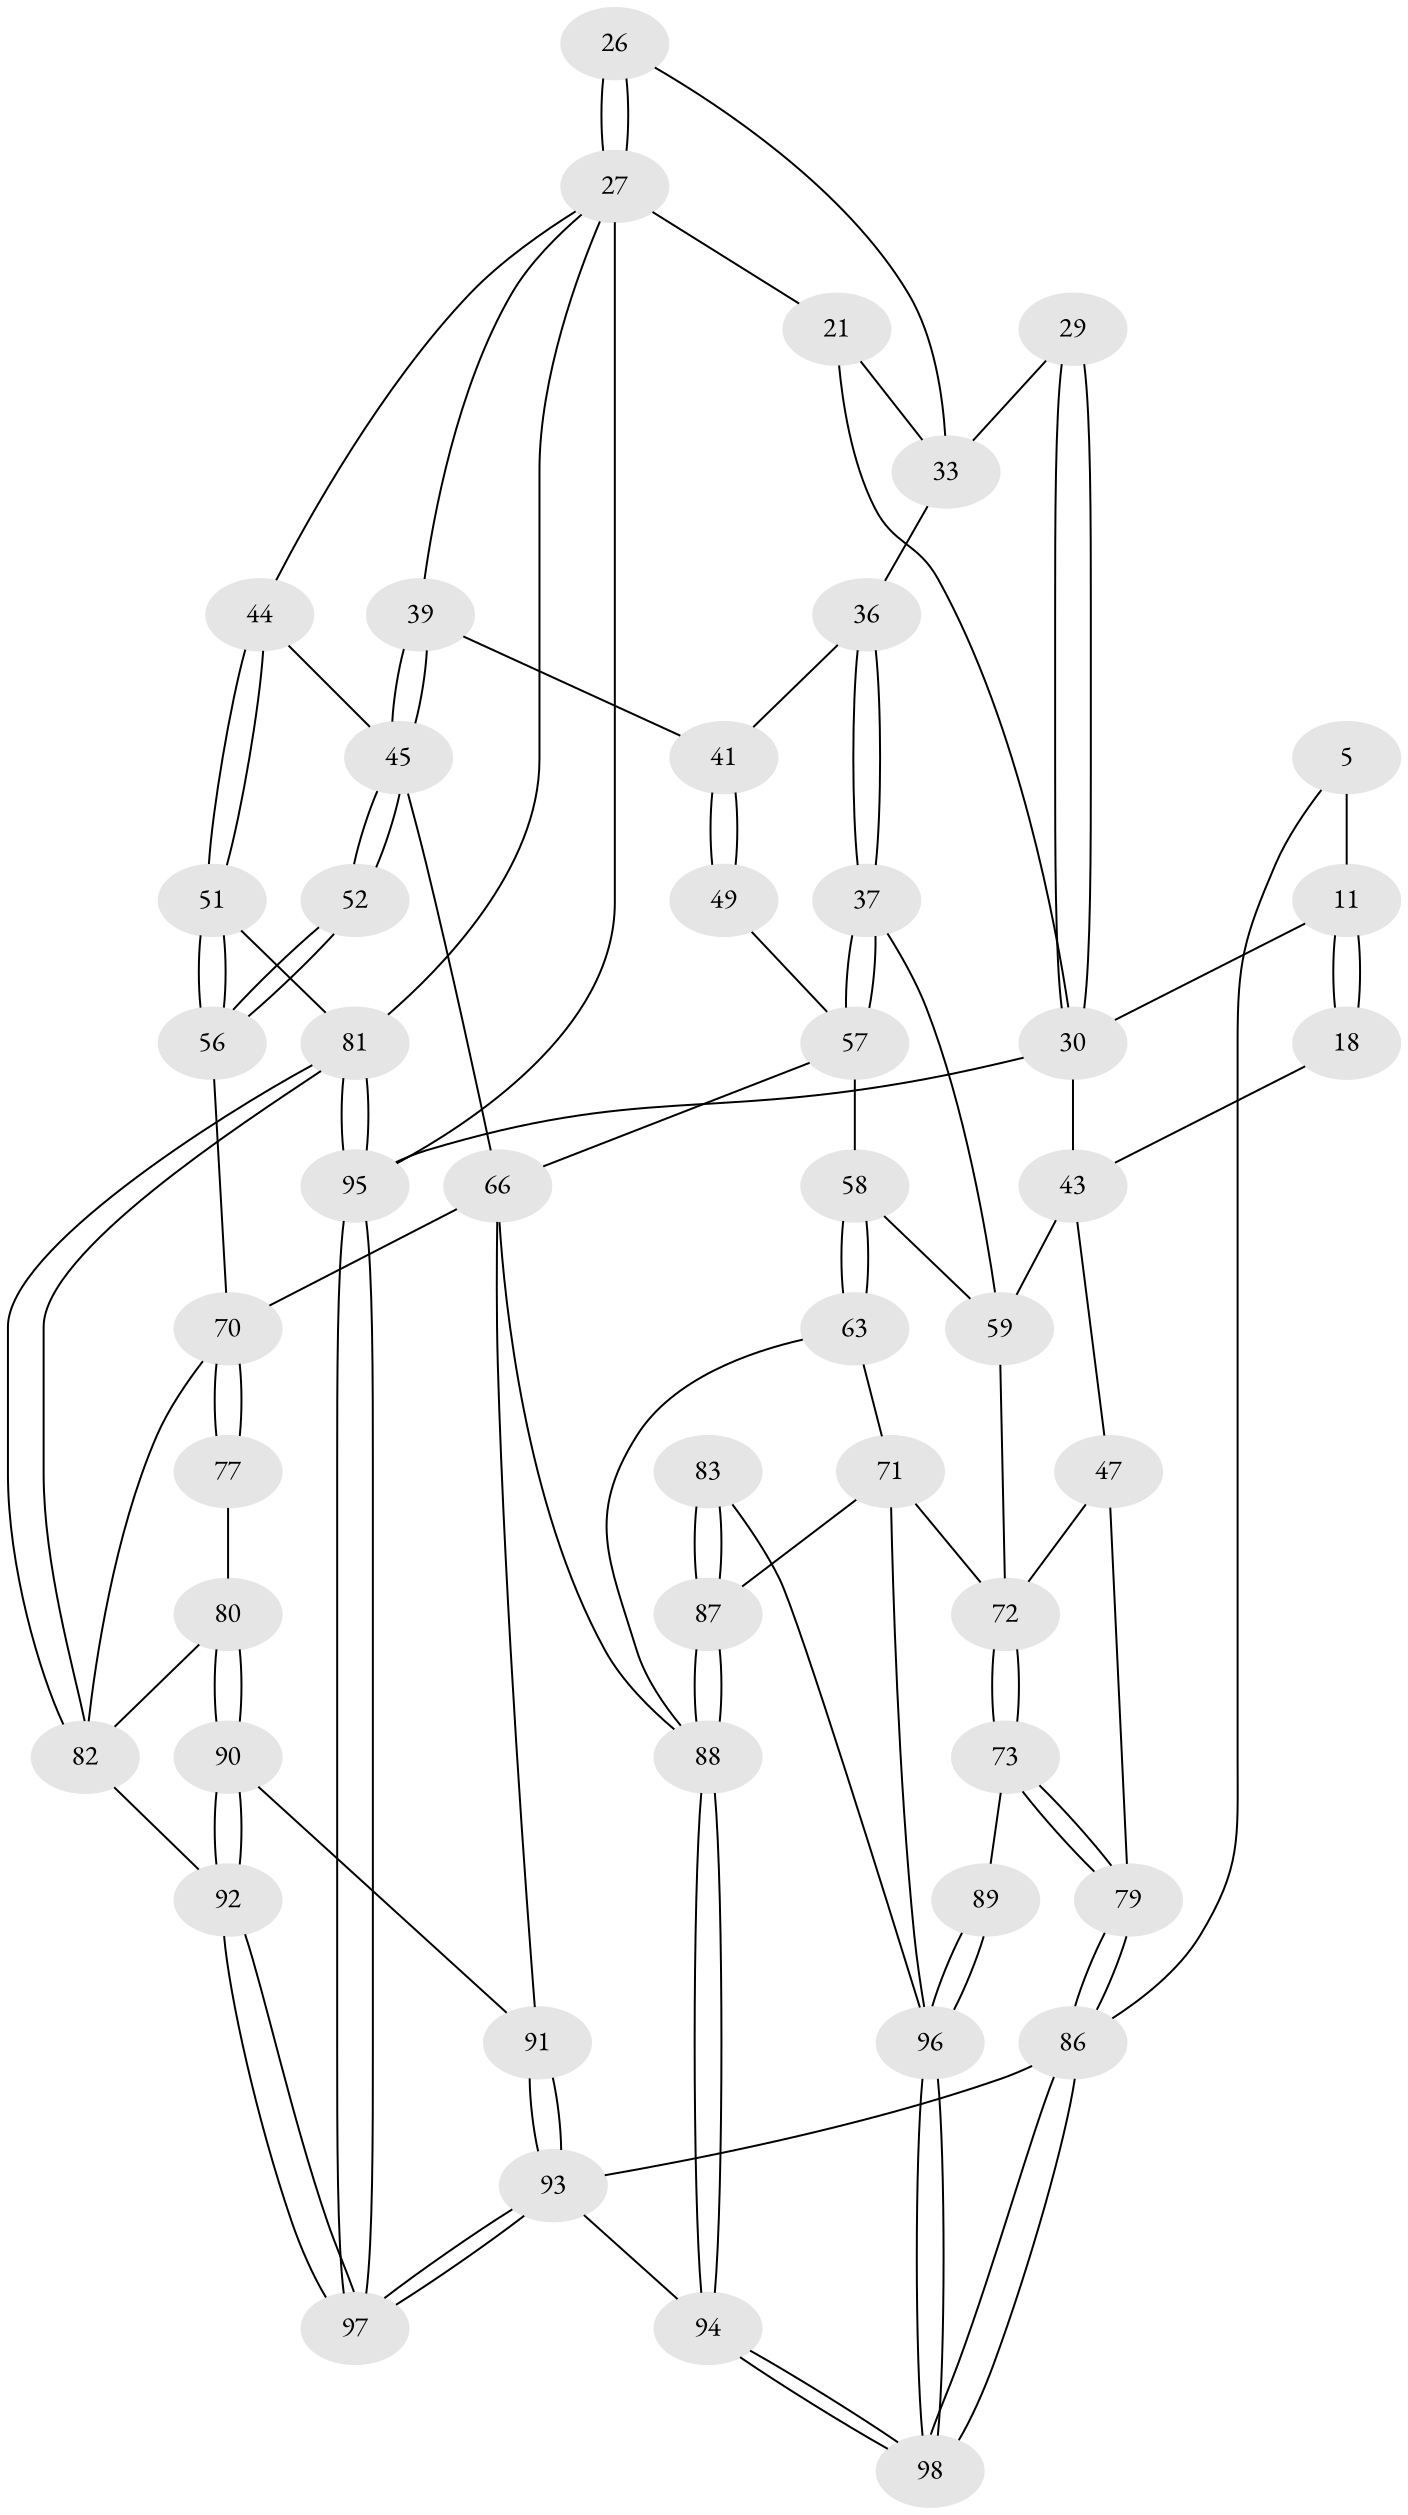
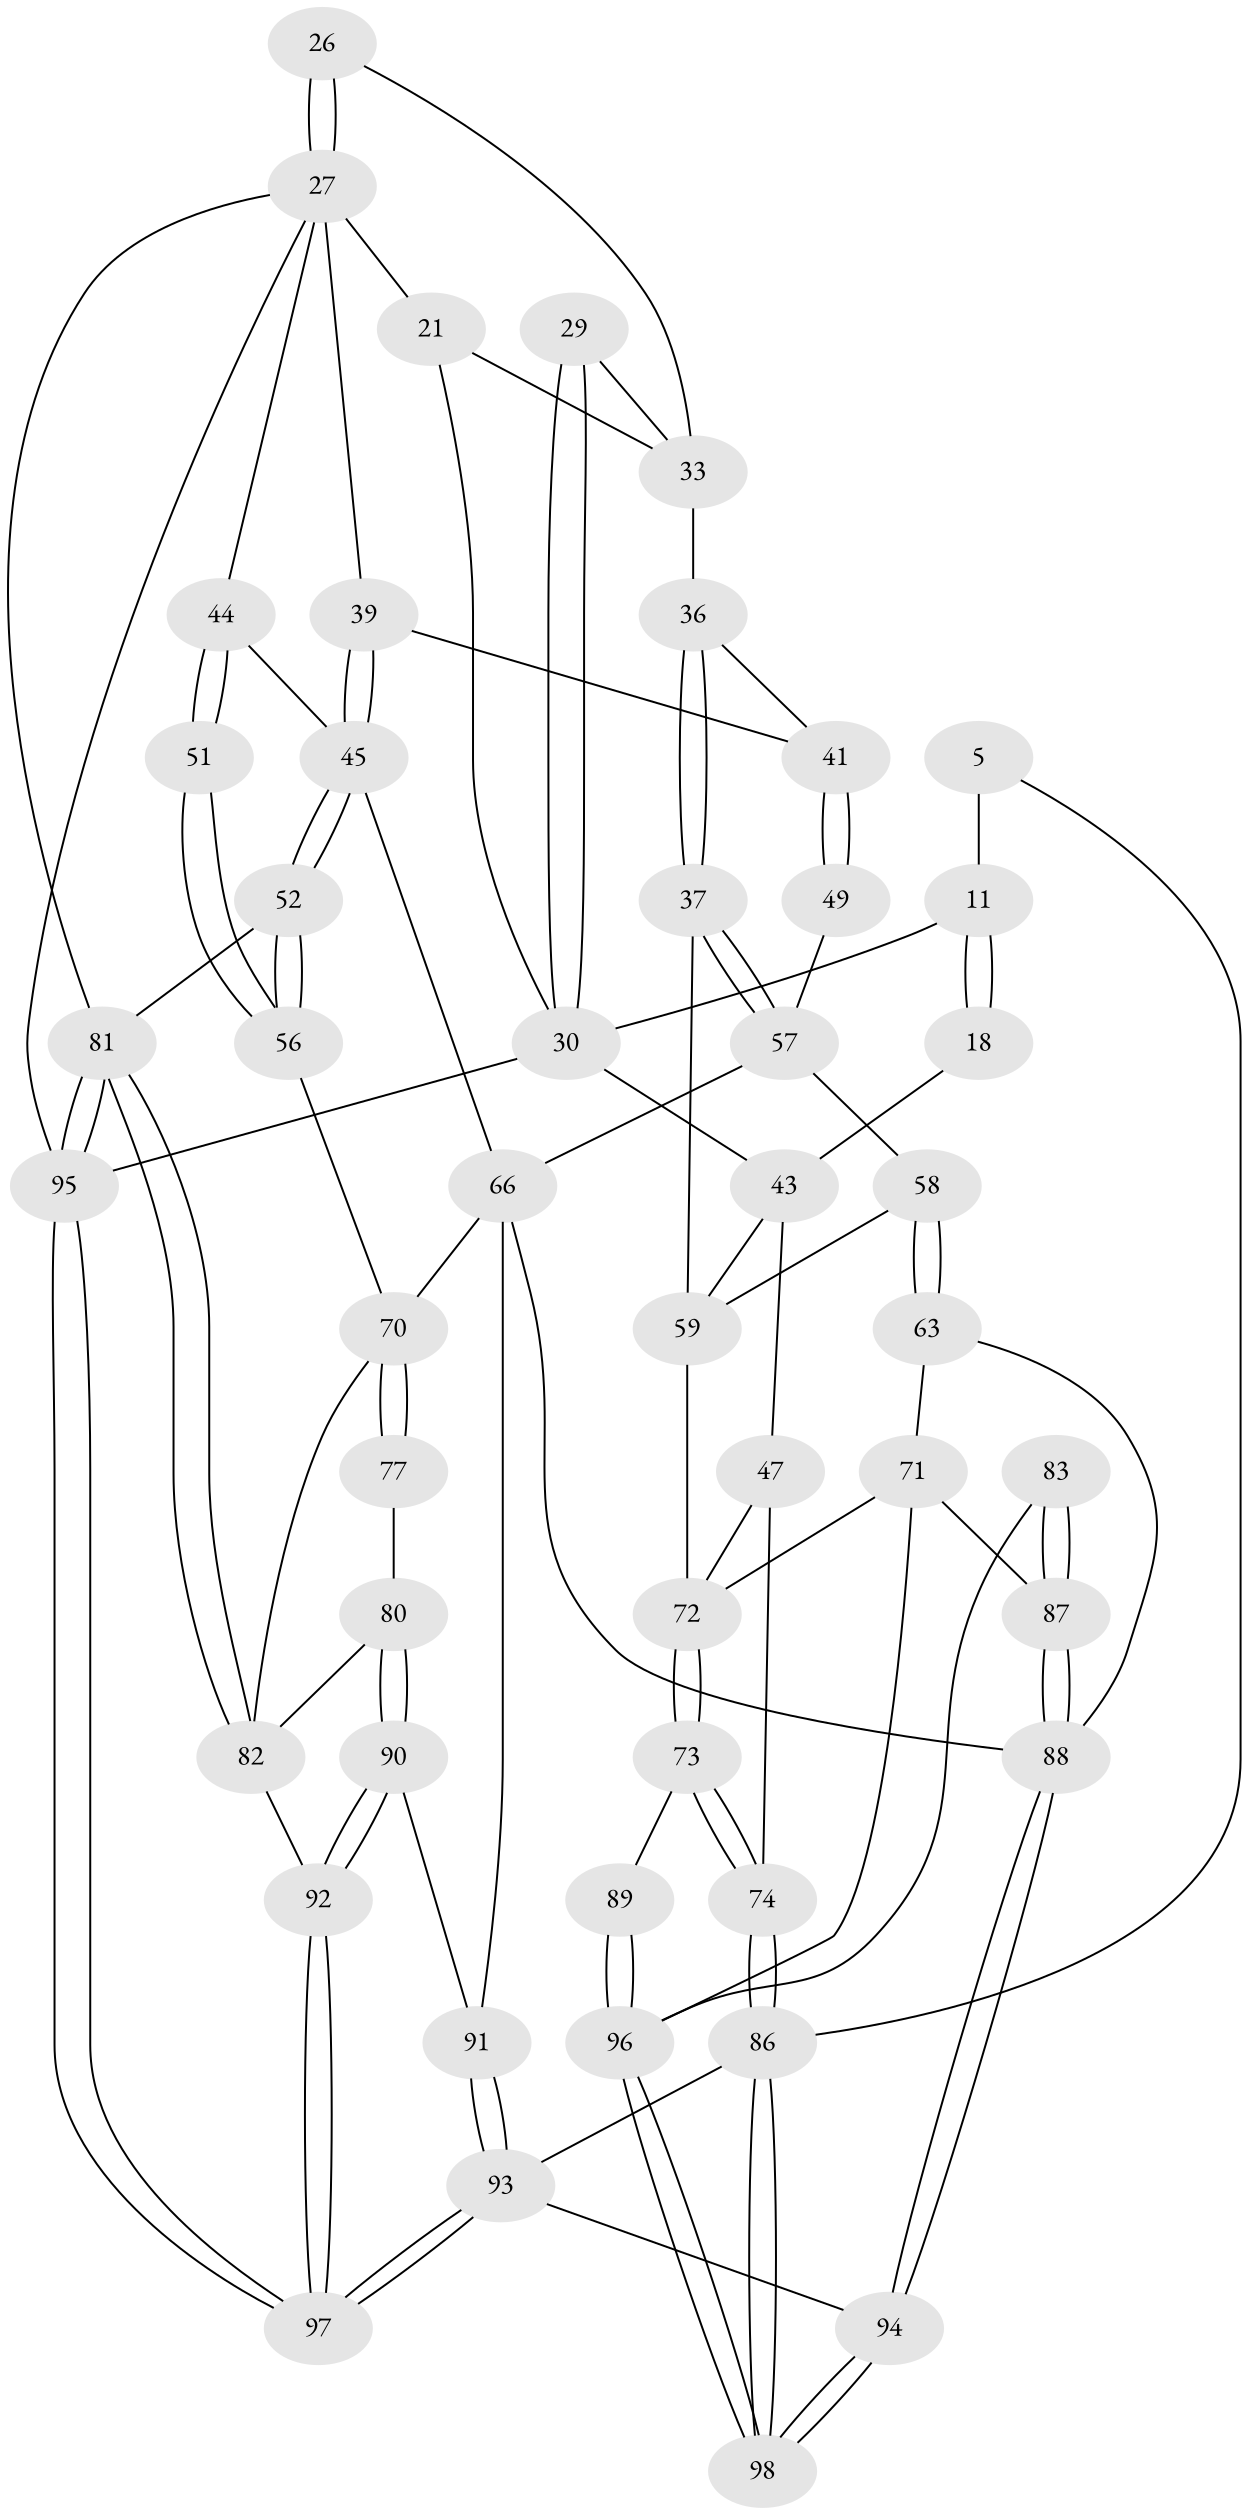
(266, 955) -> (195, 972)
(1129, 1900) -> (763, 1900)
